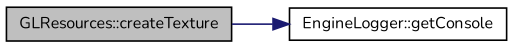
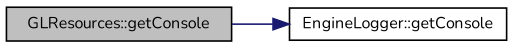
(119, 24) -> (119, 24)
